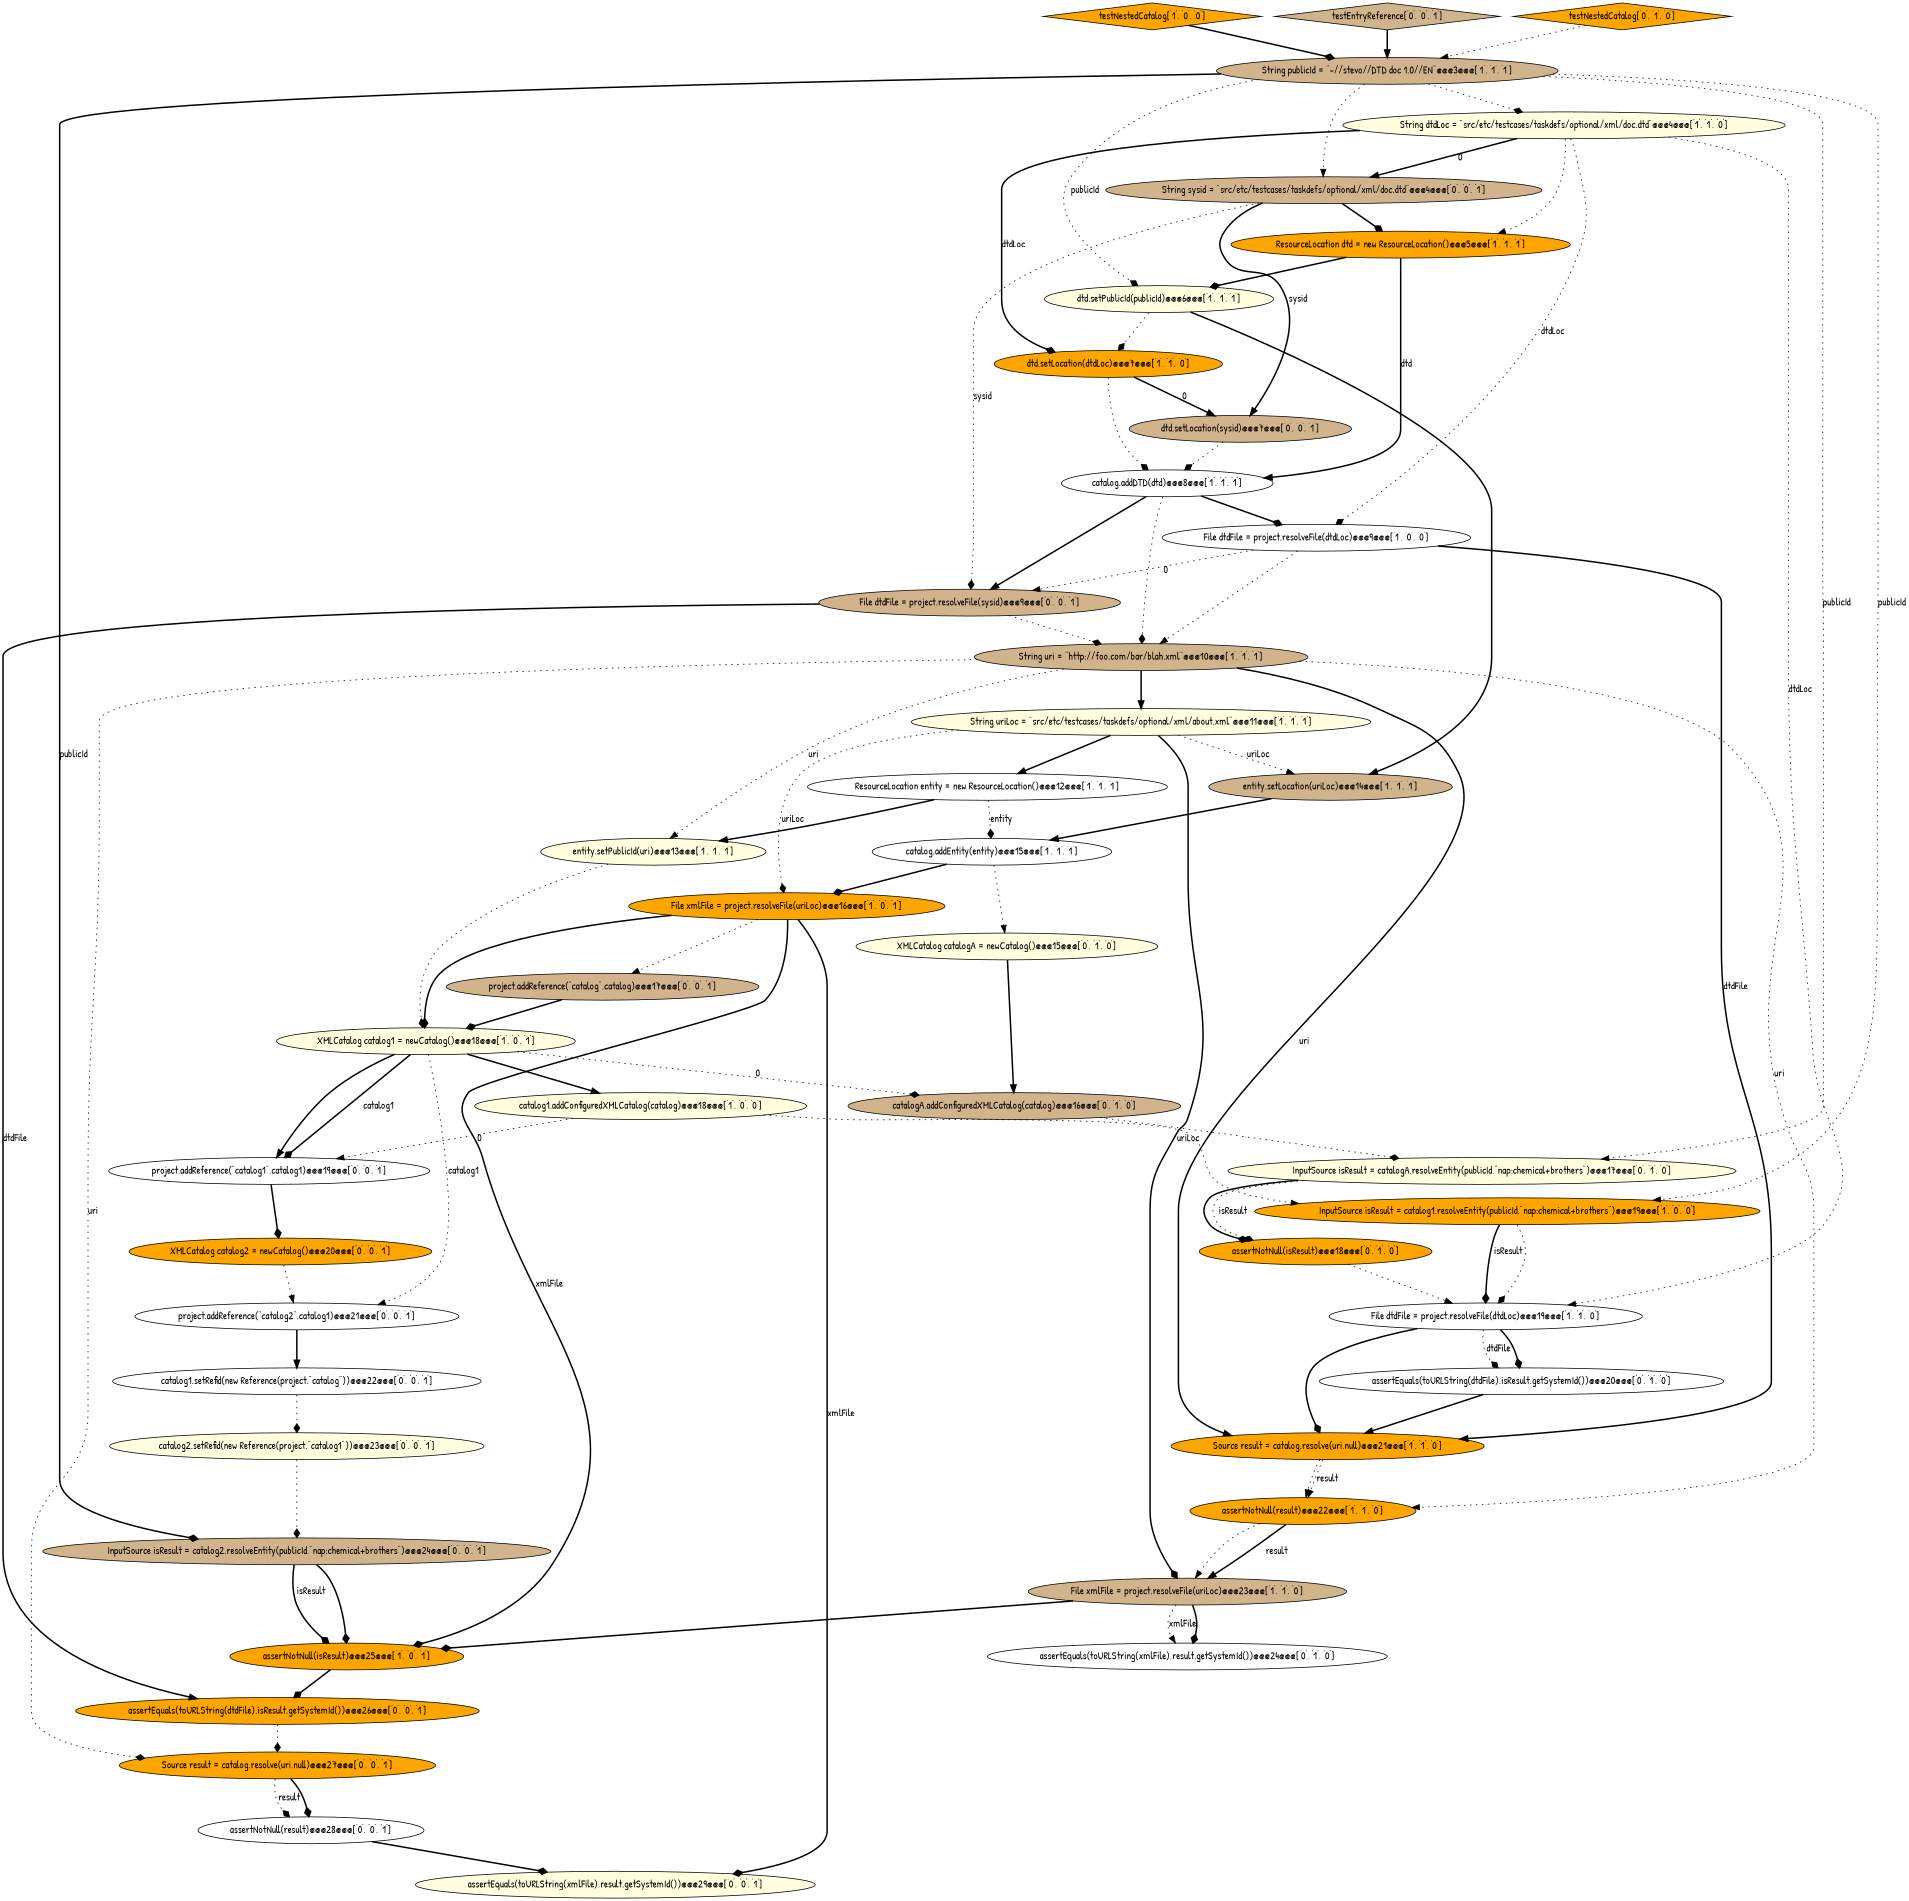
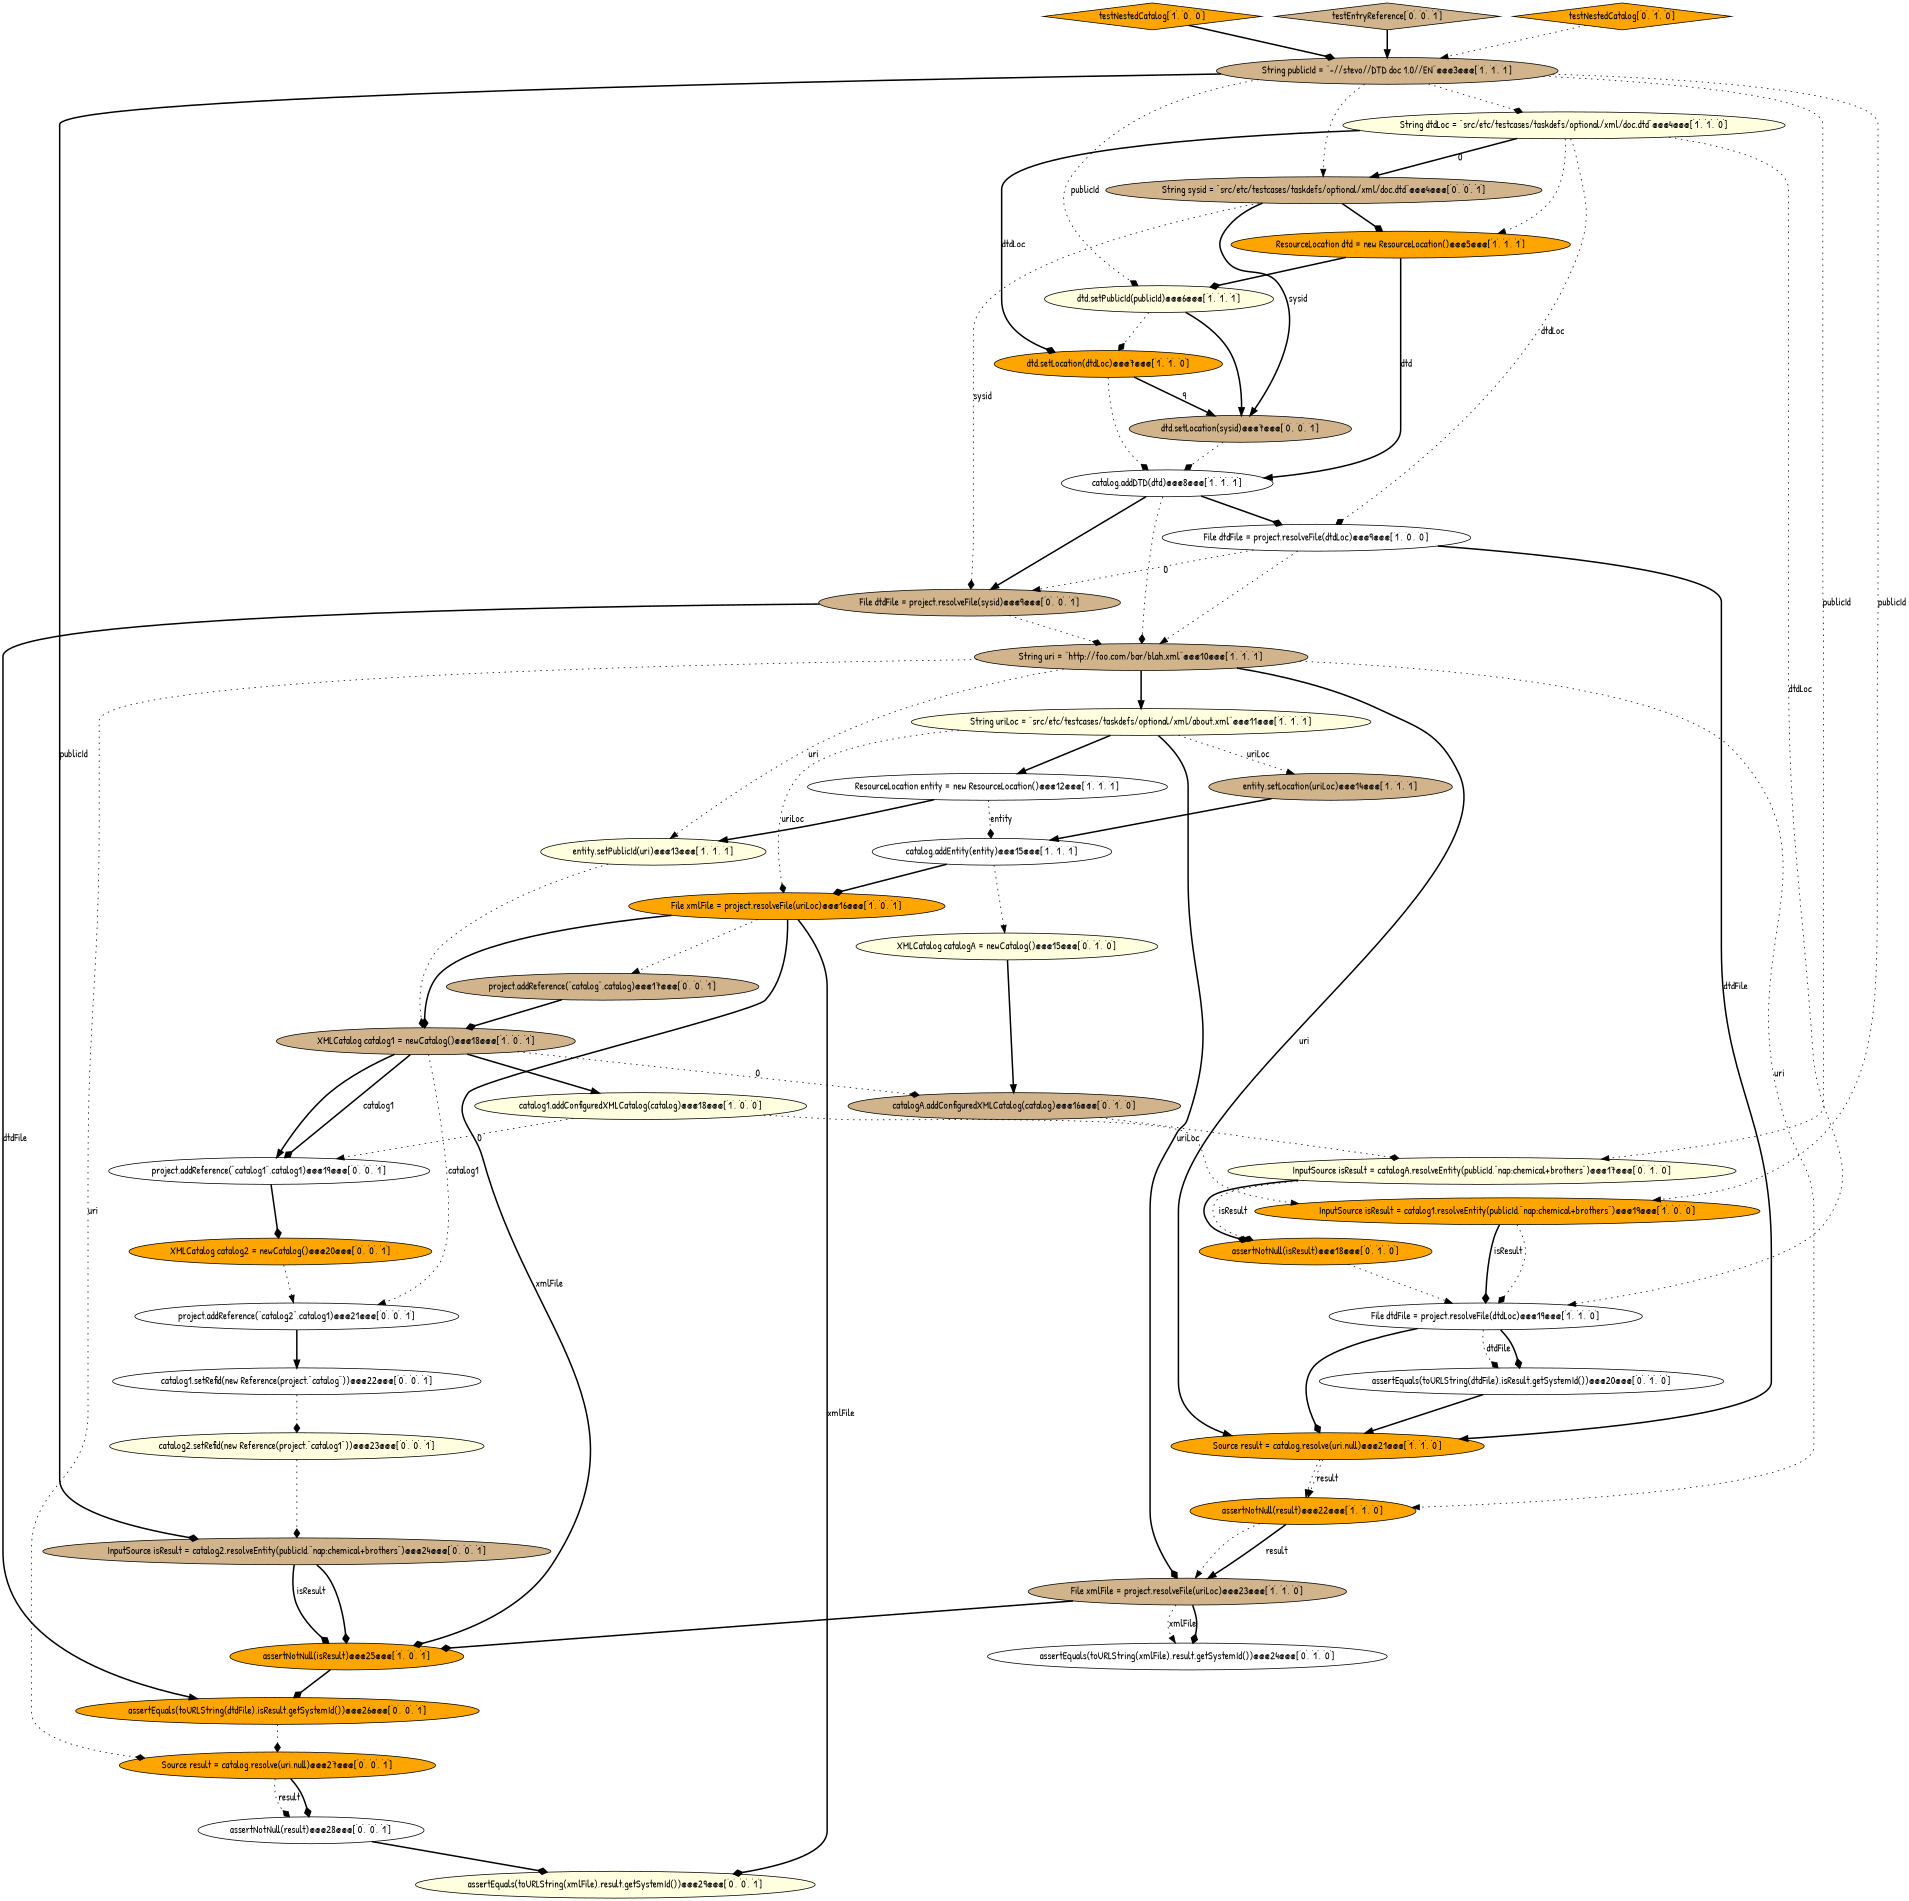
(1185, 396) -> (1185, 396)
(1483, 486) -> (1229, 351)
(426, 1041) -> (426, 1041)
